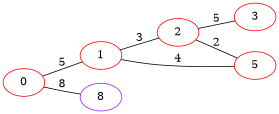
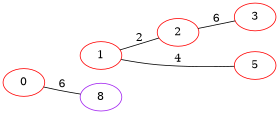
(217, 19) -> (217, 19)
(140, 38) -> (140, 38)
(217, 49) -> none
(63, 69) -> none
(62, 84) -> (62, 84)
